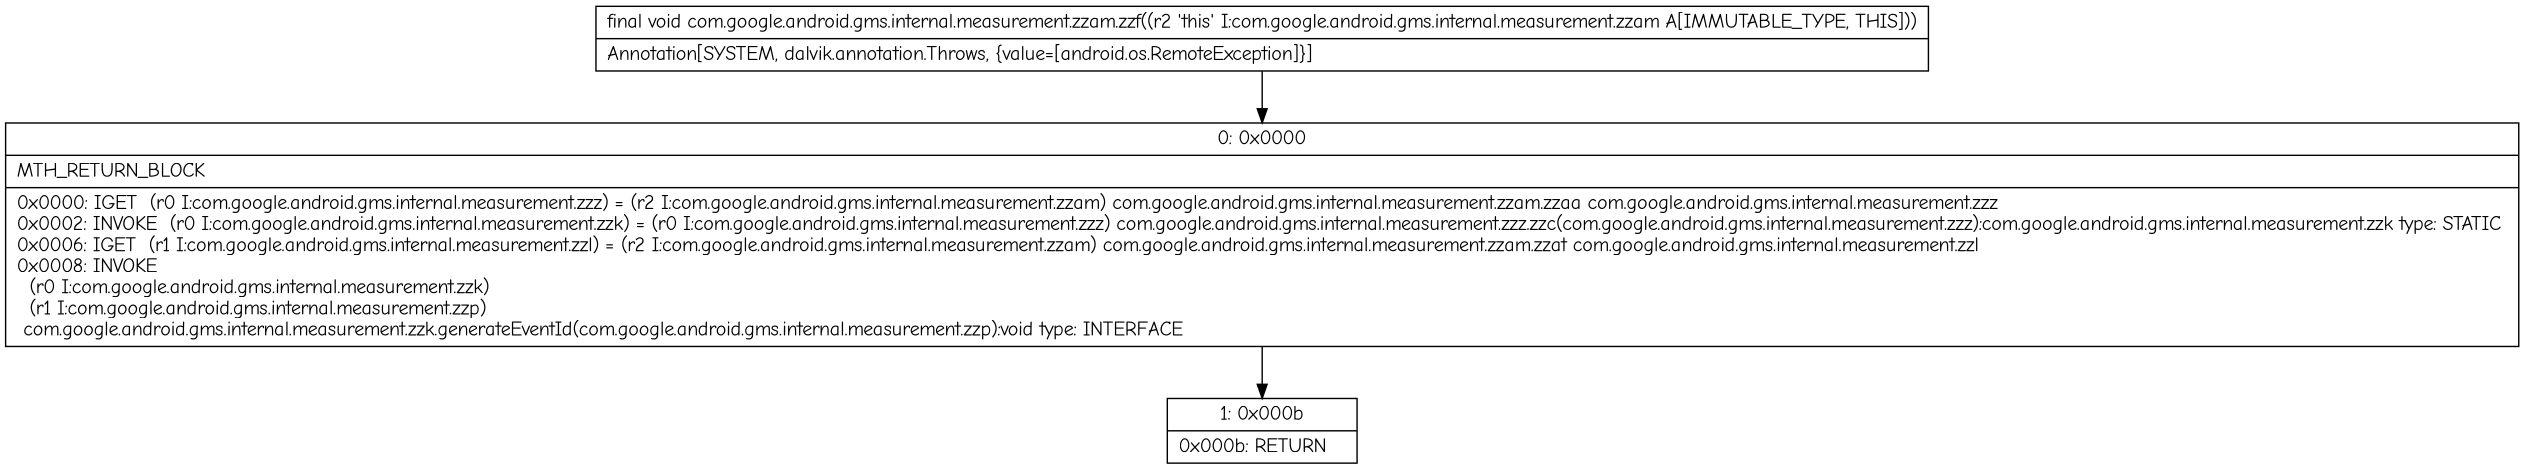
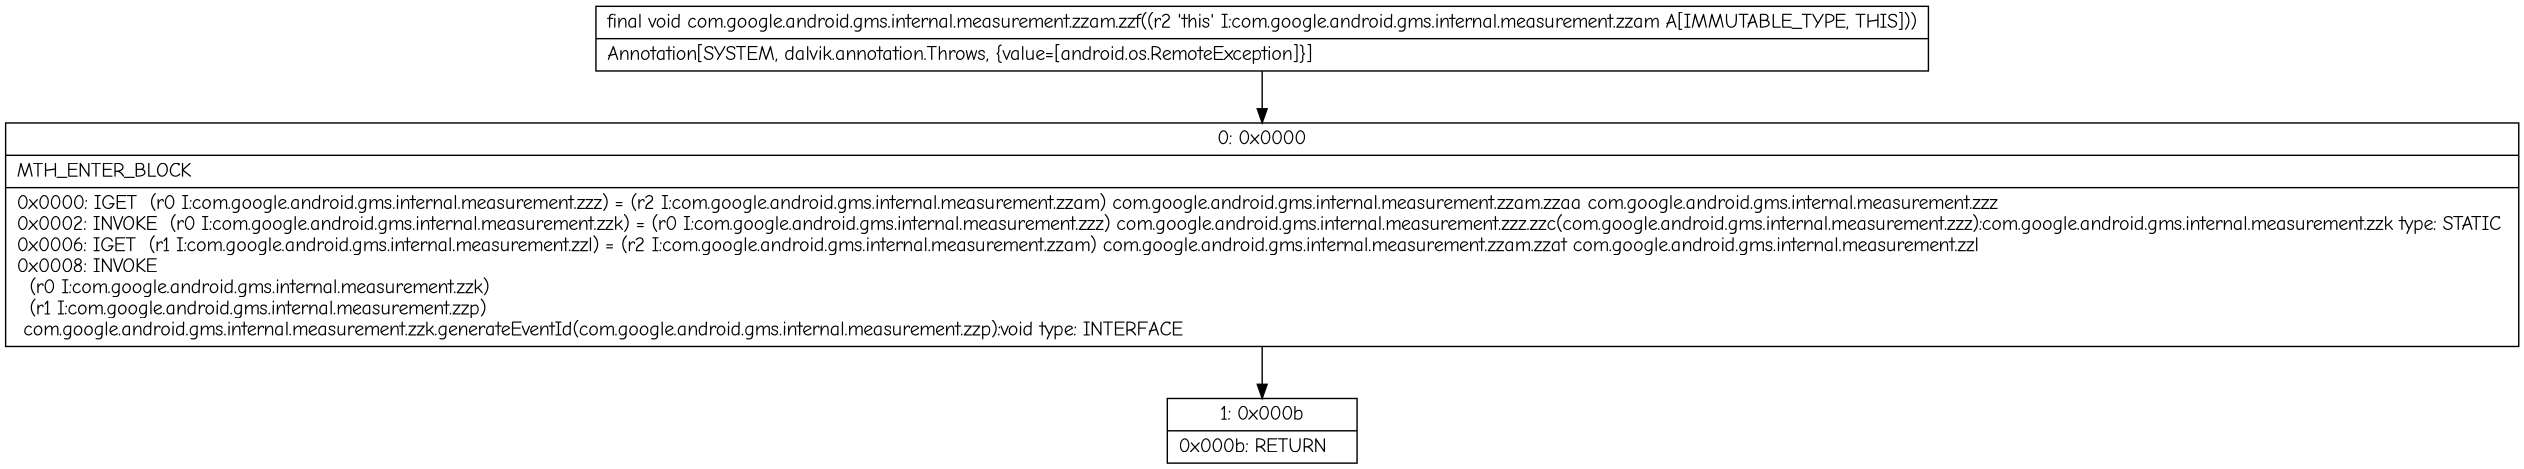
(111, 171) -> (104, 171)
